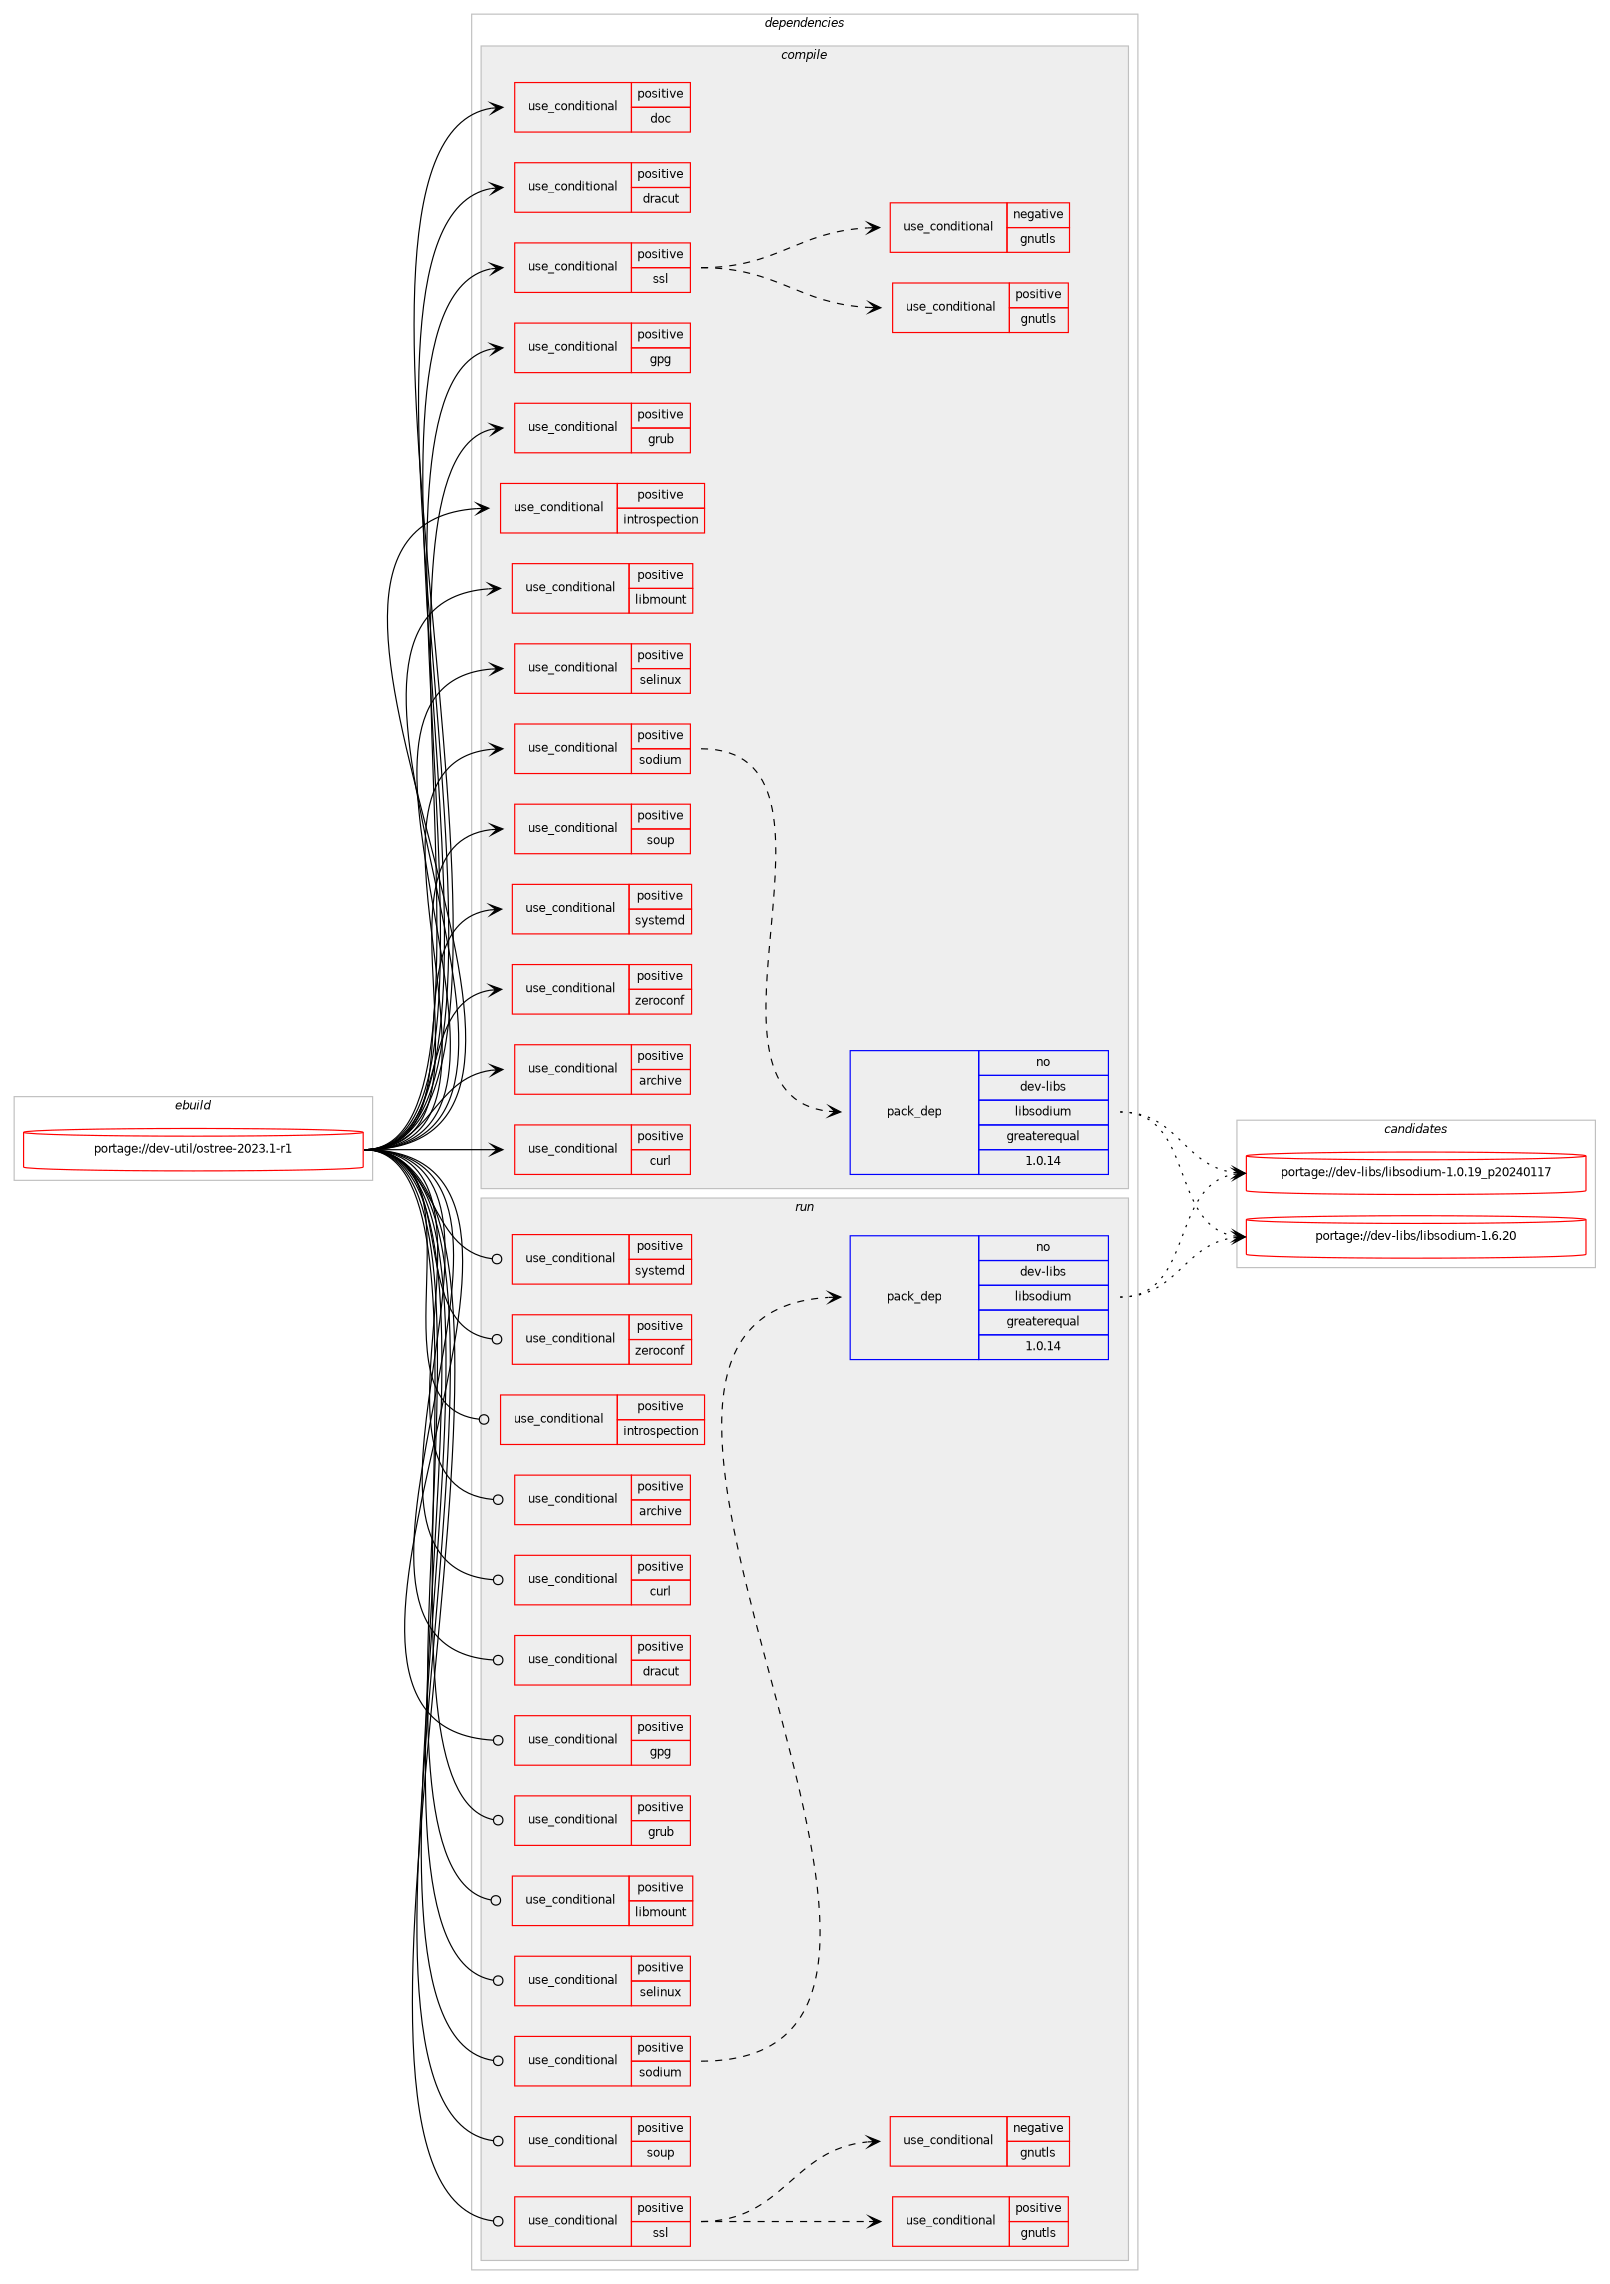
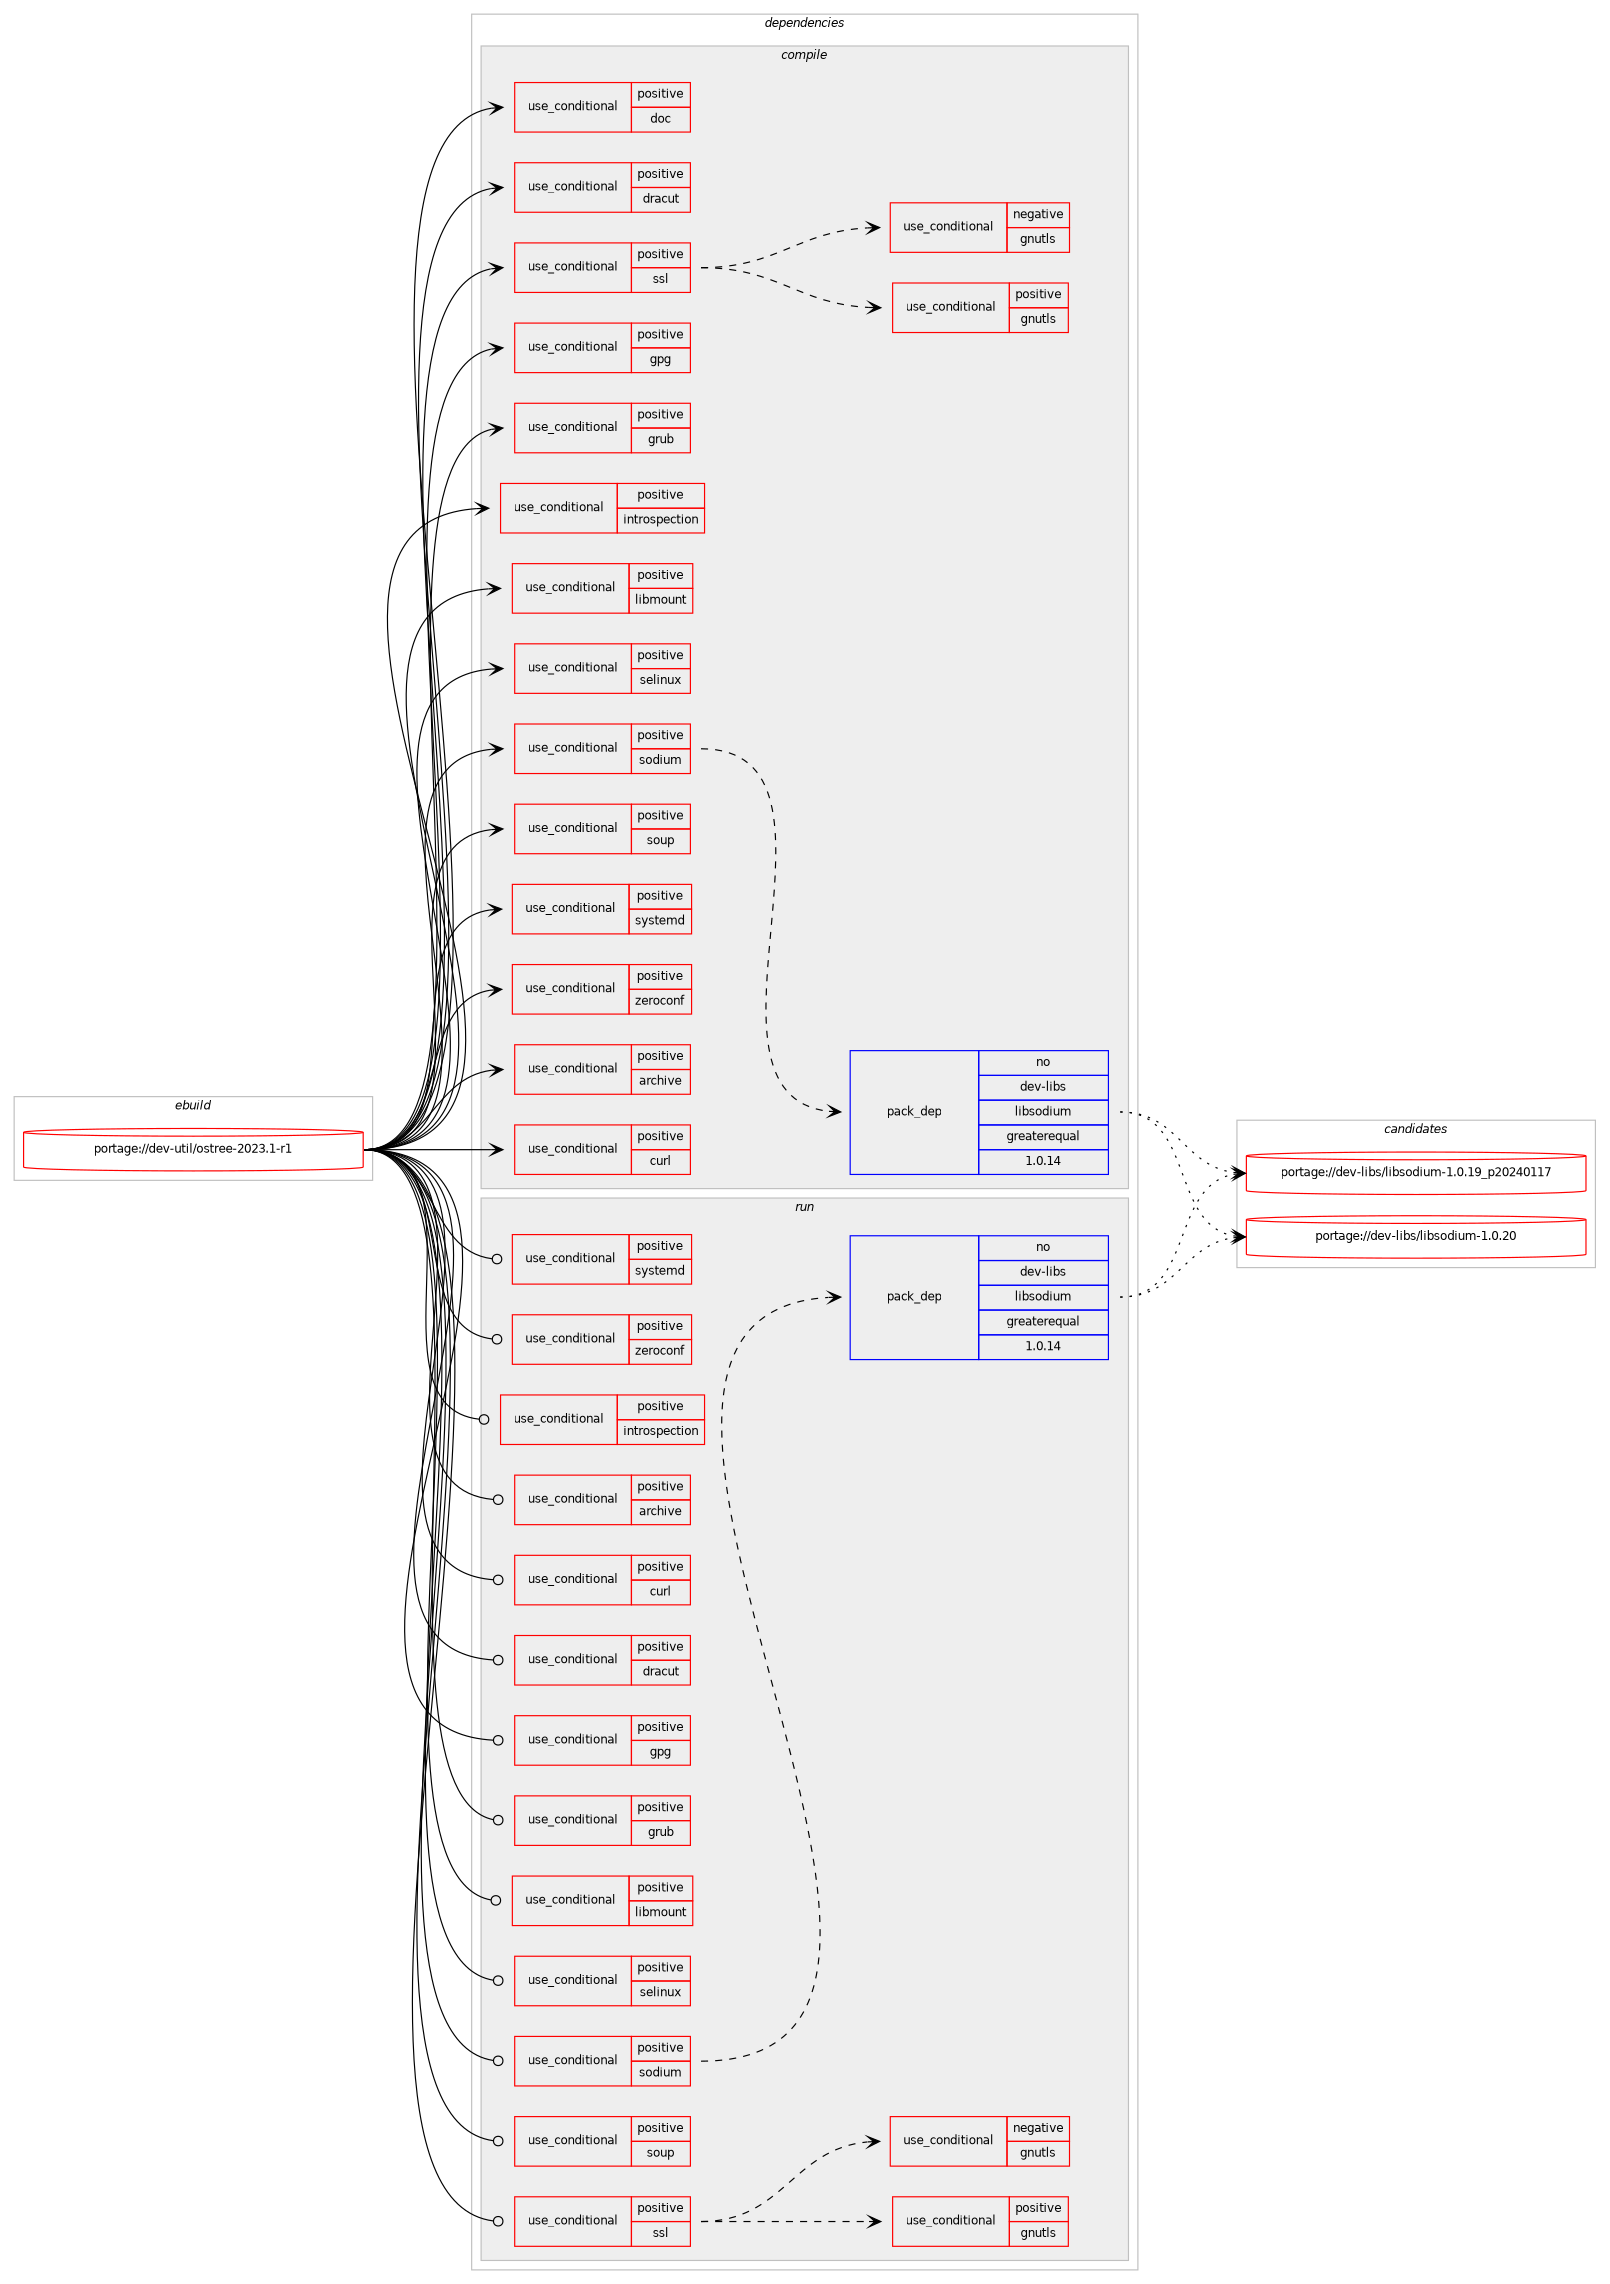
(1416, 1237) -> (1416, 1237)
